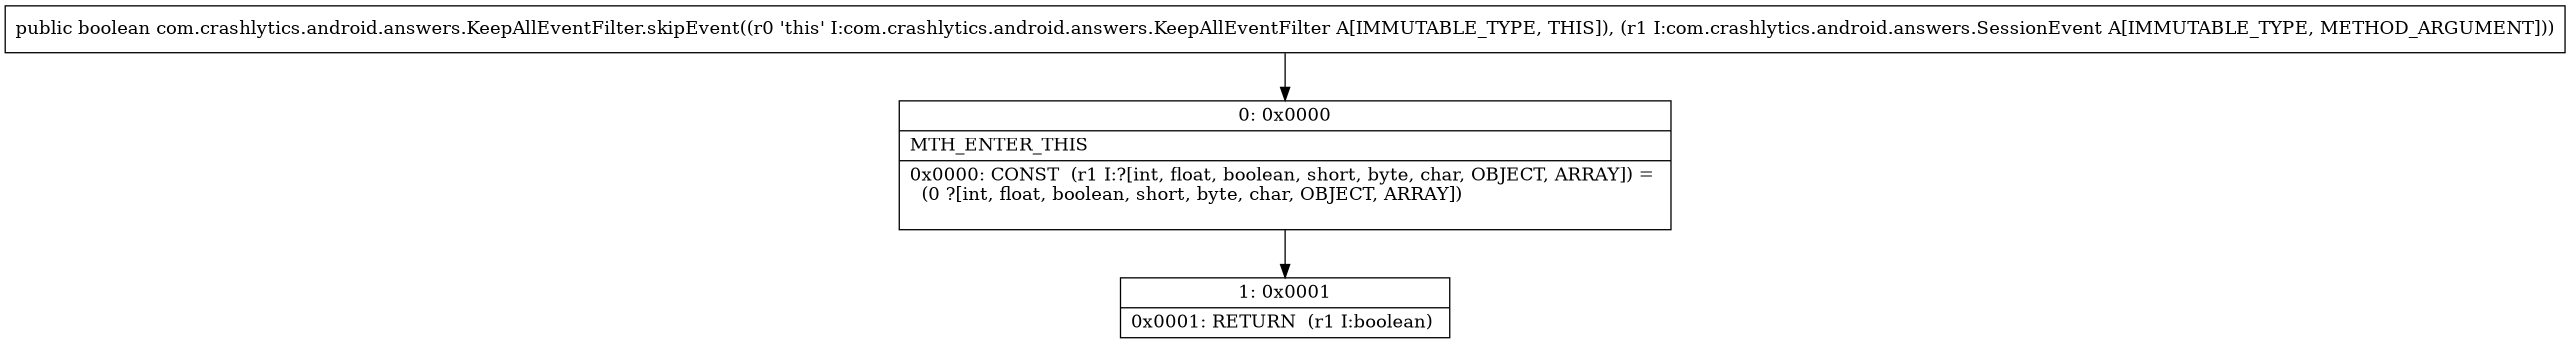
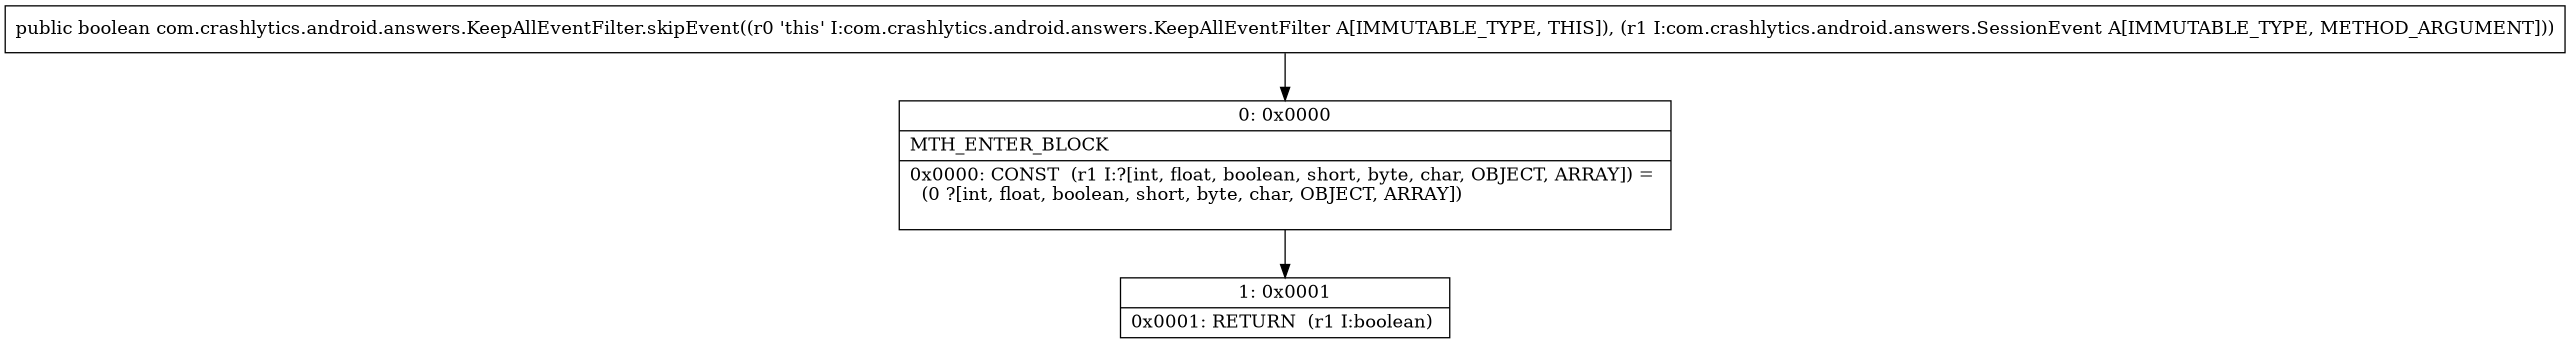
(999, 145) -> (1010, 145)
